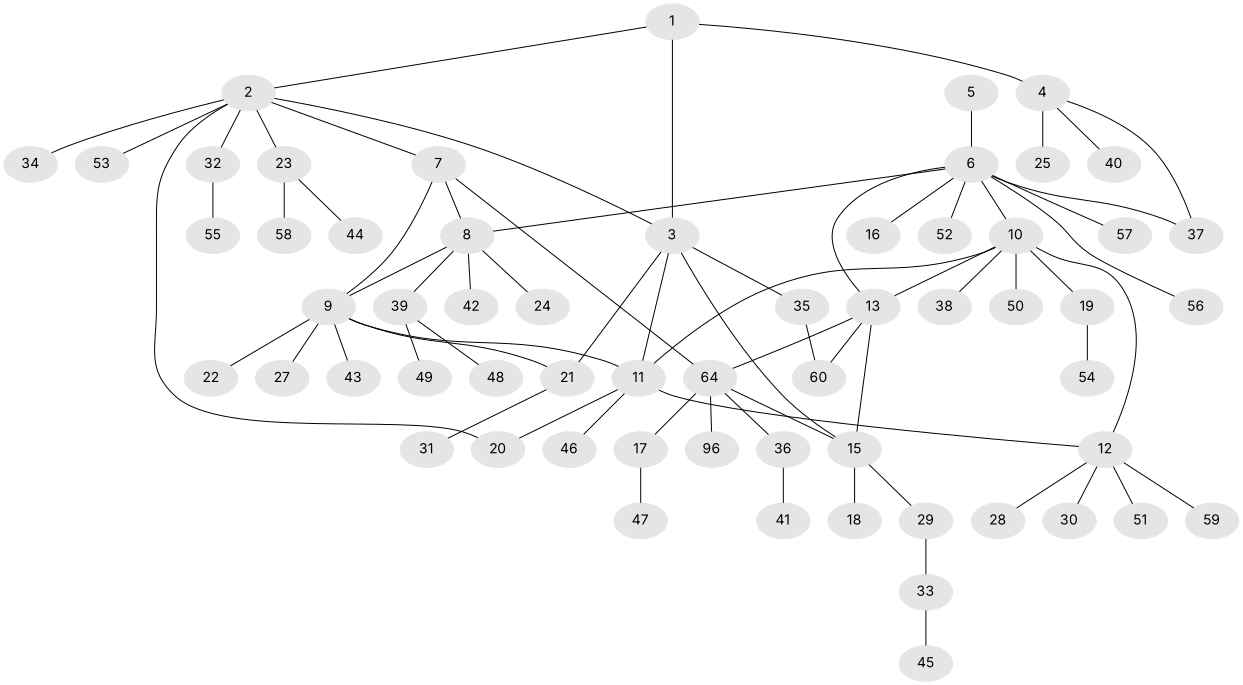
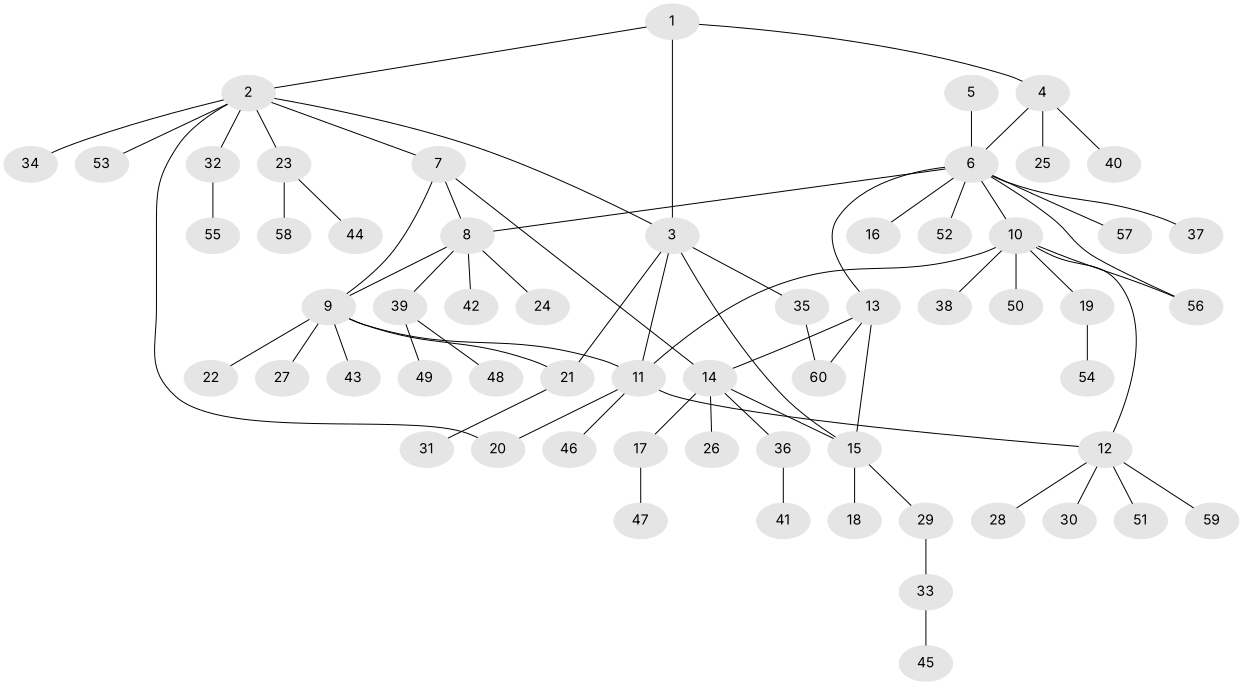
(1145, 143) -> (1007, 129)
(945, 271) -> (1106, 271)
(710, 378) -> (710, 378)
(712, 450) -> (712, 450)
